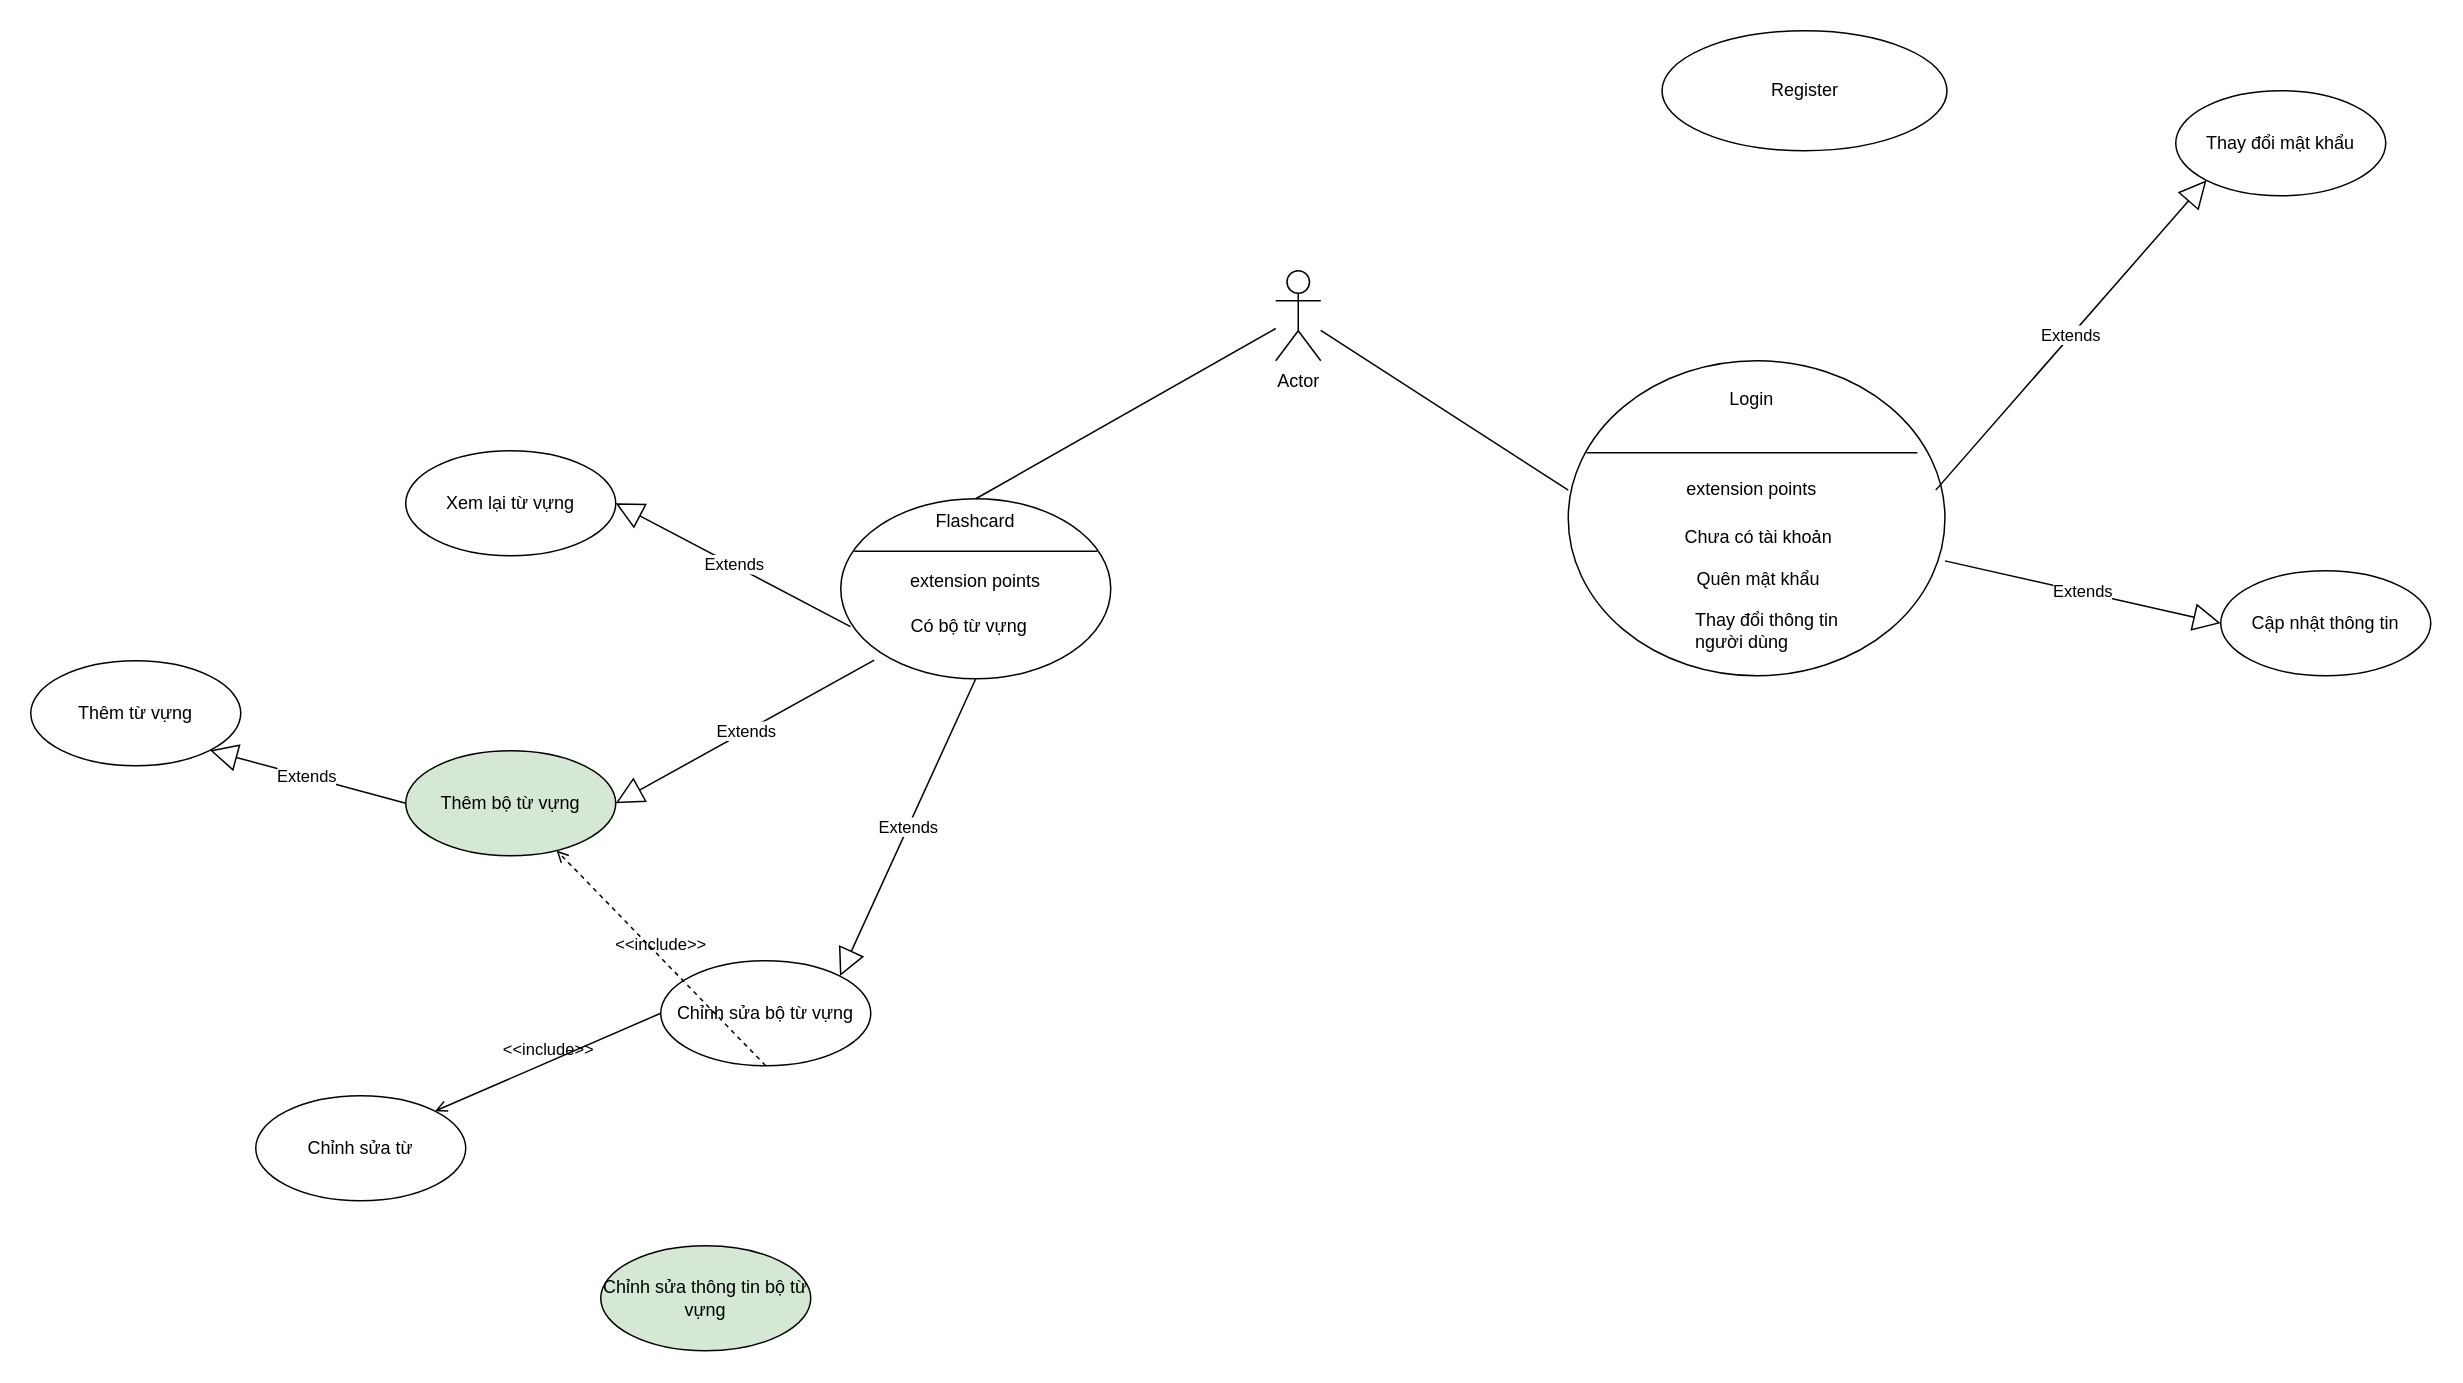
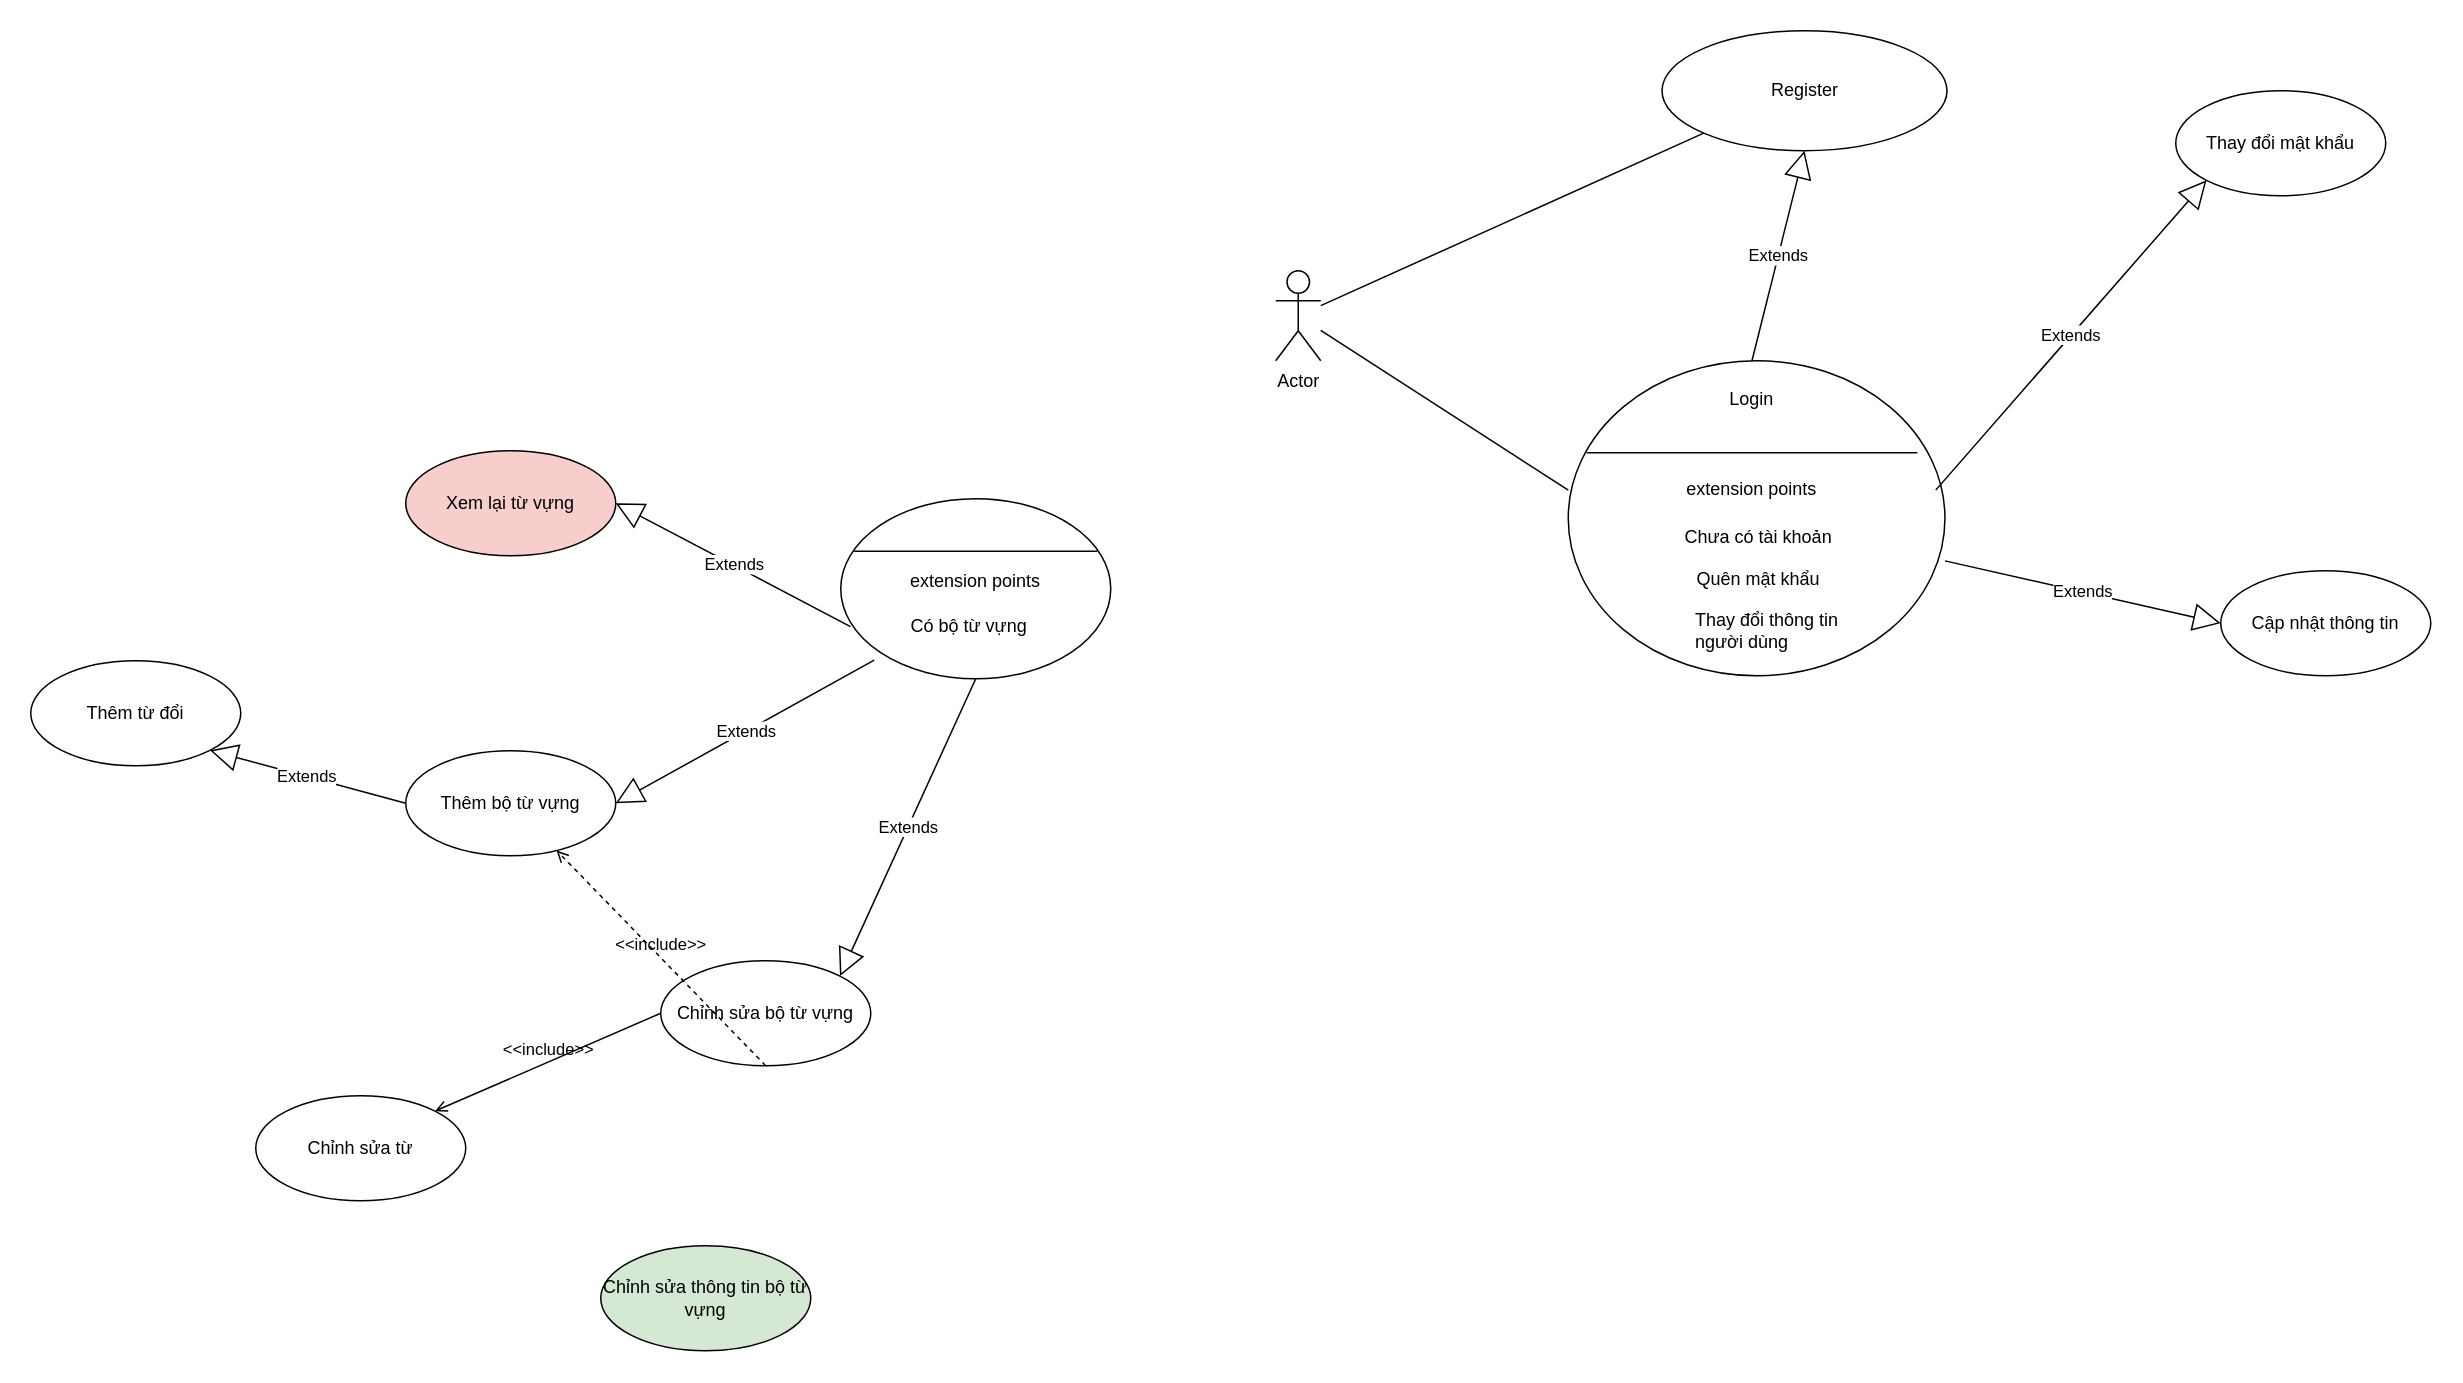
none -> (1512, 219)
none -> (1775, 269)
(1126, 414) -> none
(511, 503) -> (511, 503)
(976, 521) -> none
(136, 713) -> (136, 713)
(511, 803) -> (511, 803)
